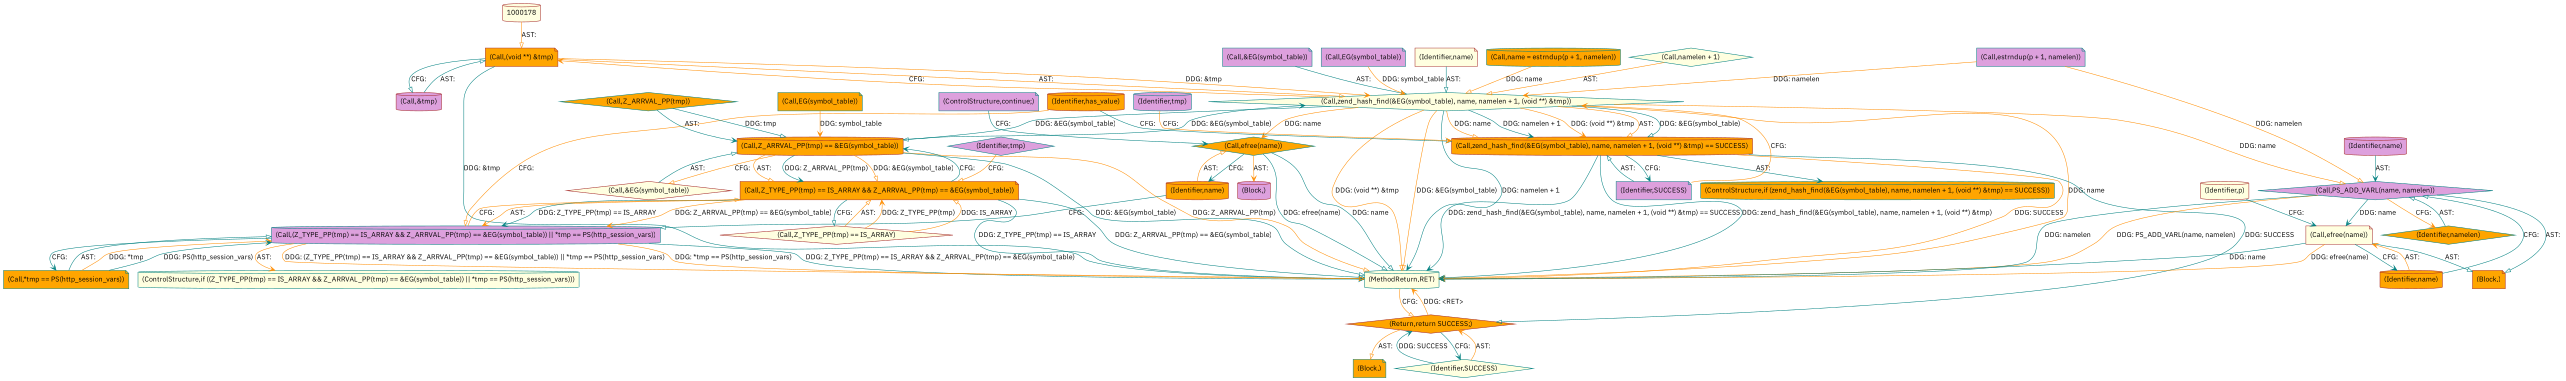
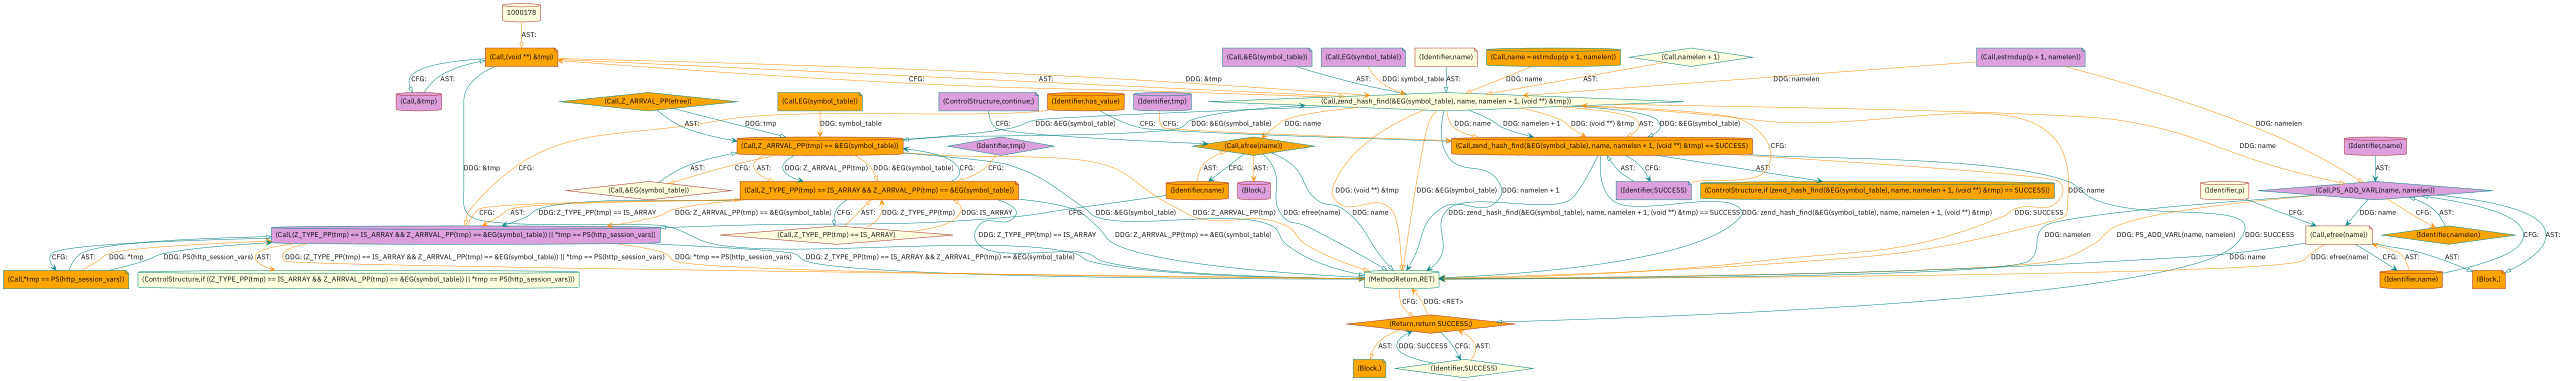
(648, 102) -> (648, 102)
